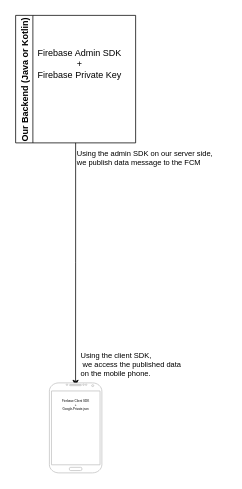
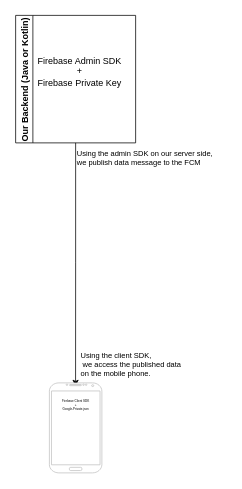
(79, 64) -> (79, 72)
